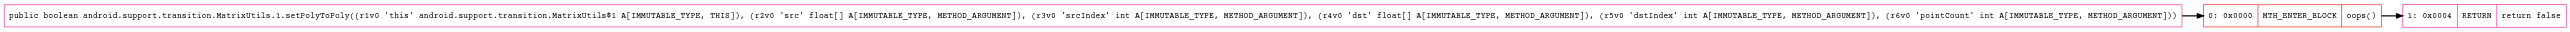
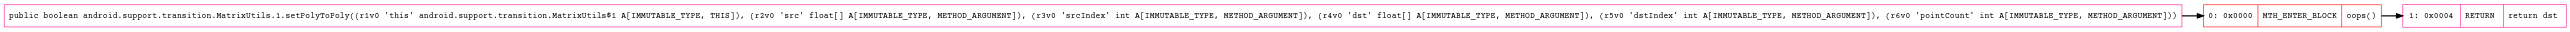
(2532, 16) -> (2533, 16)
